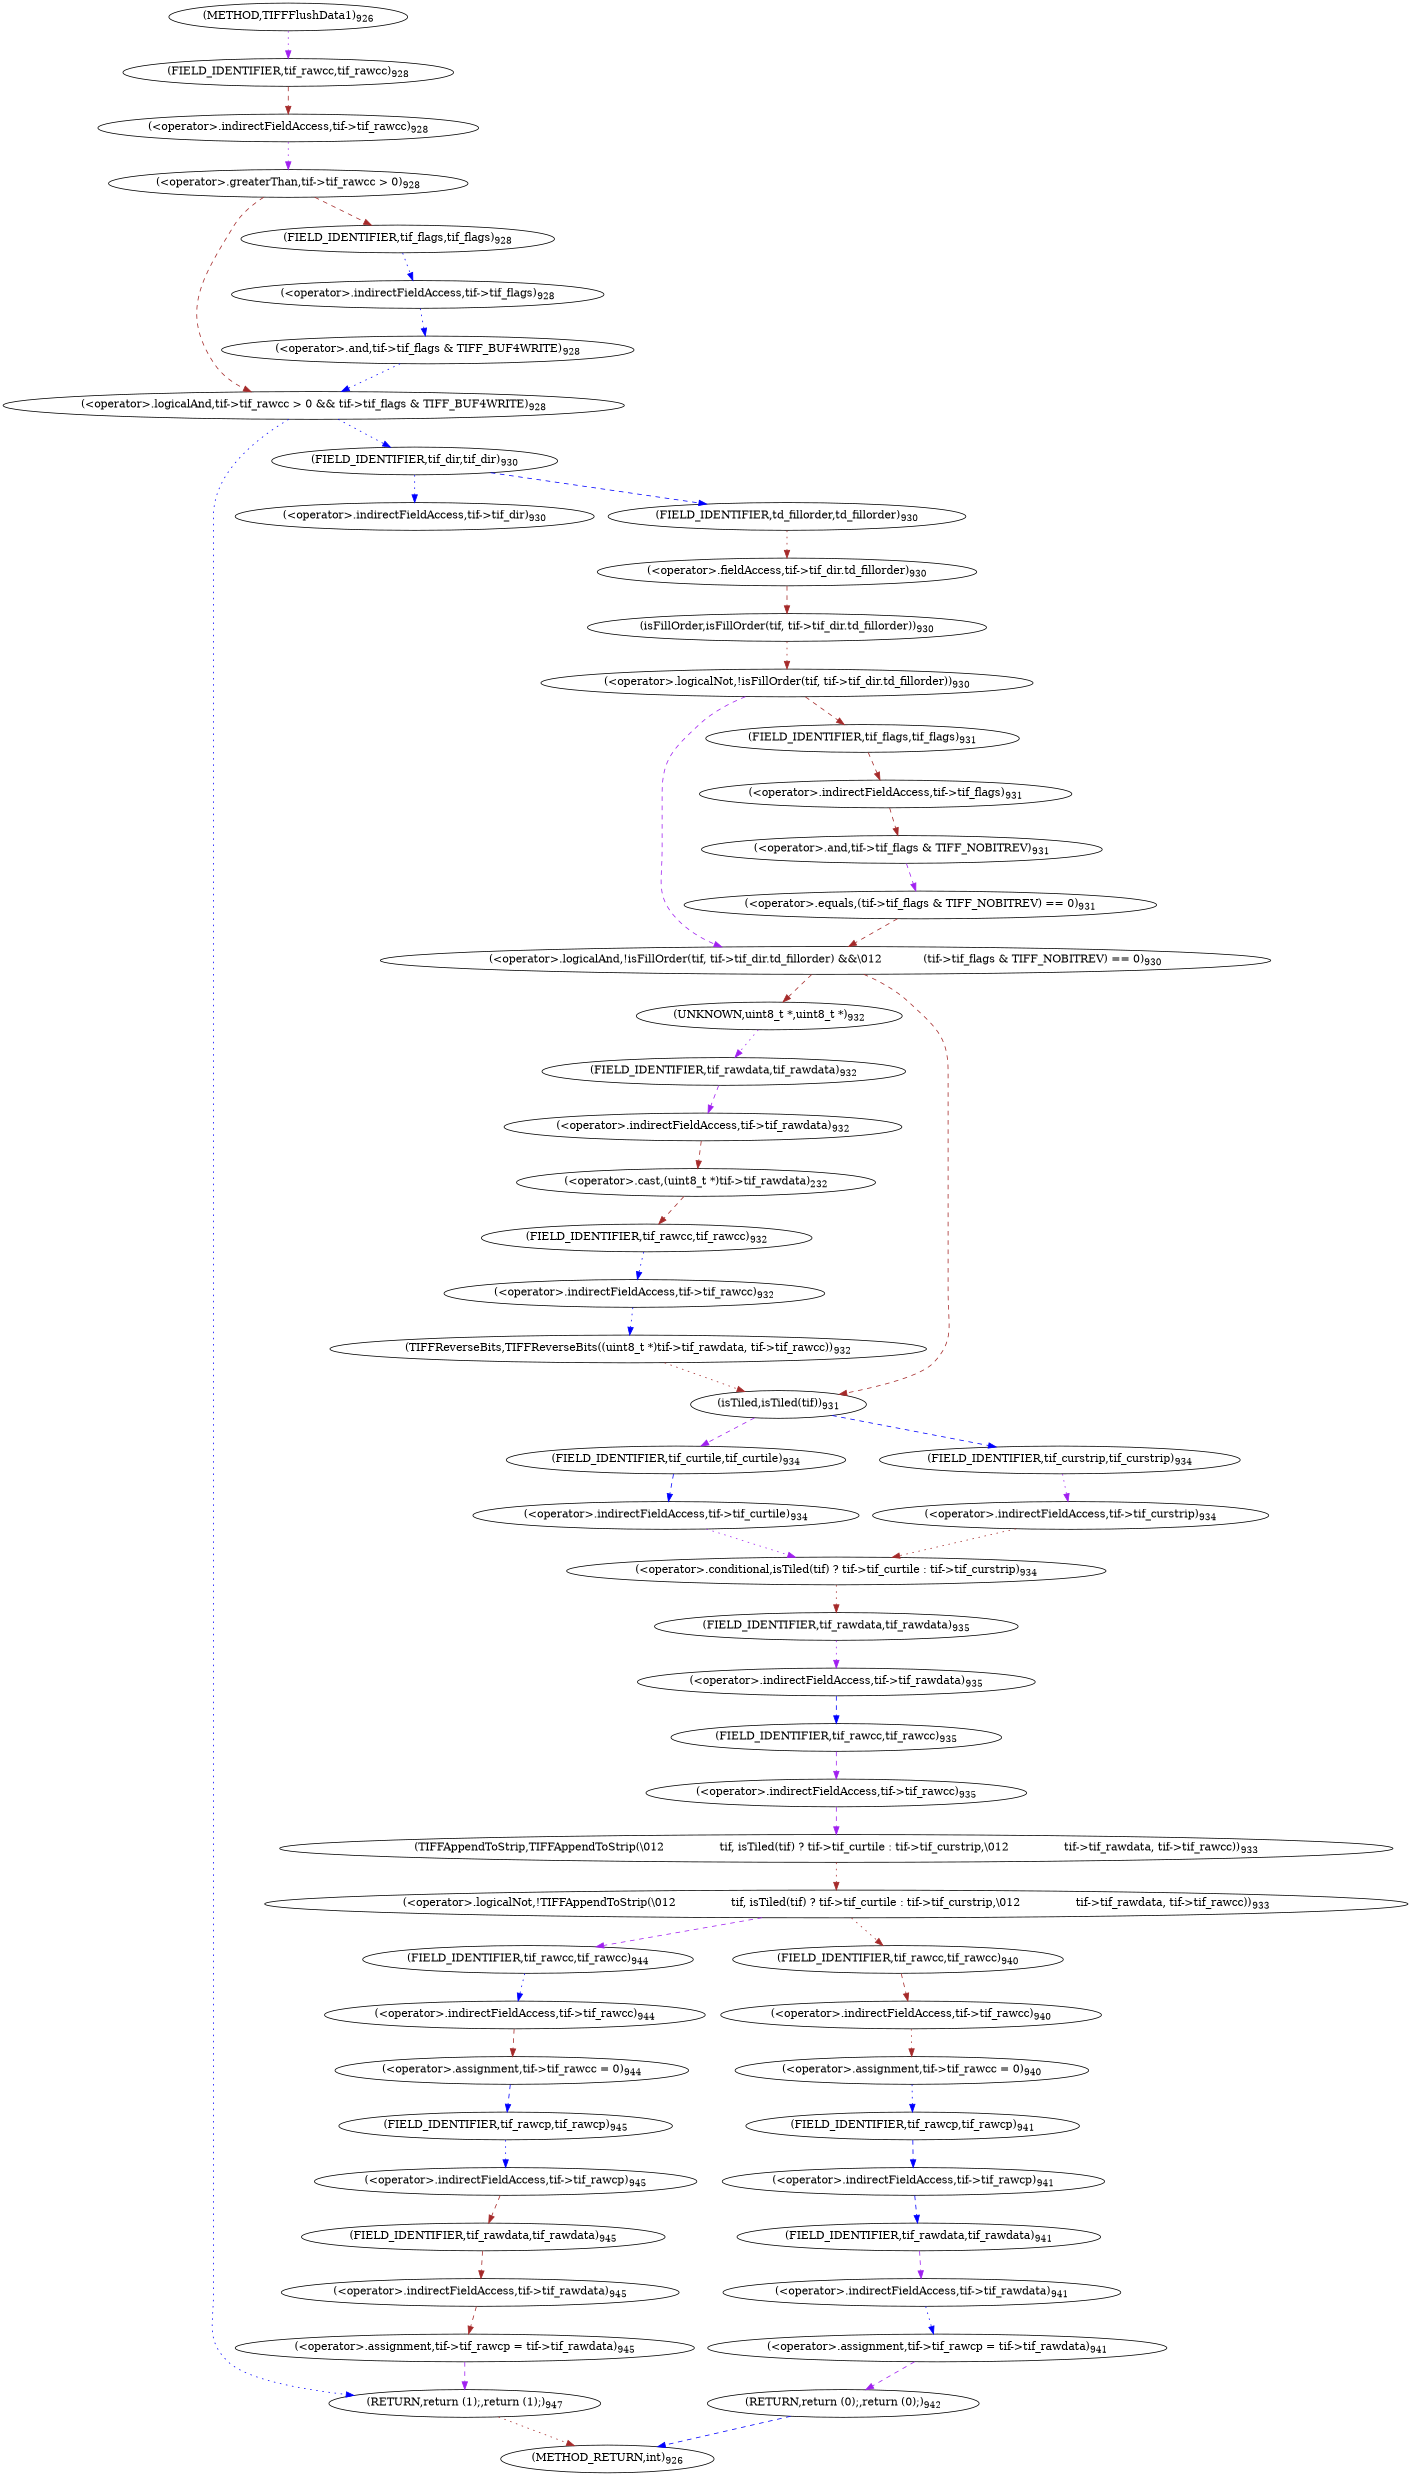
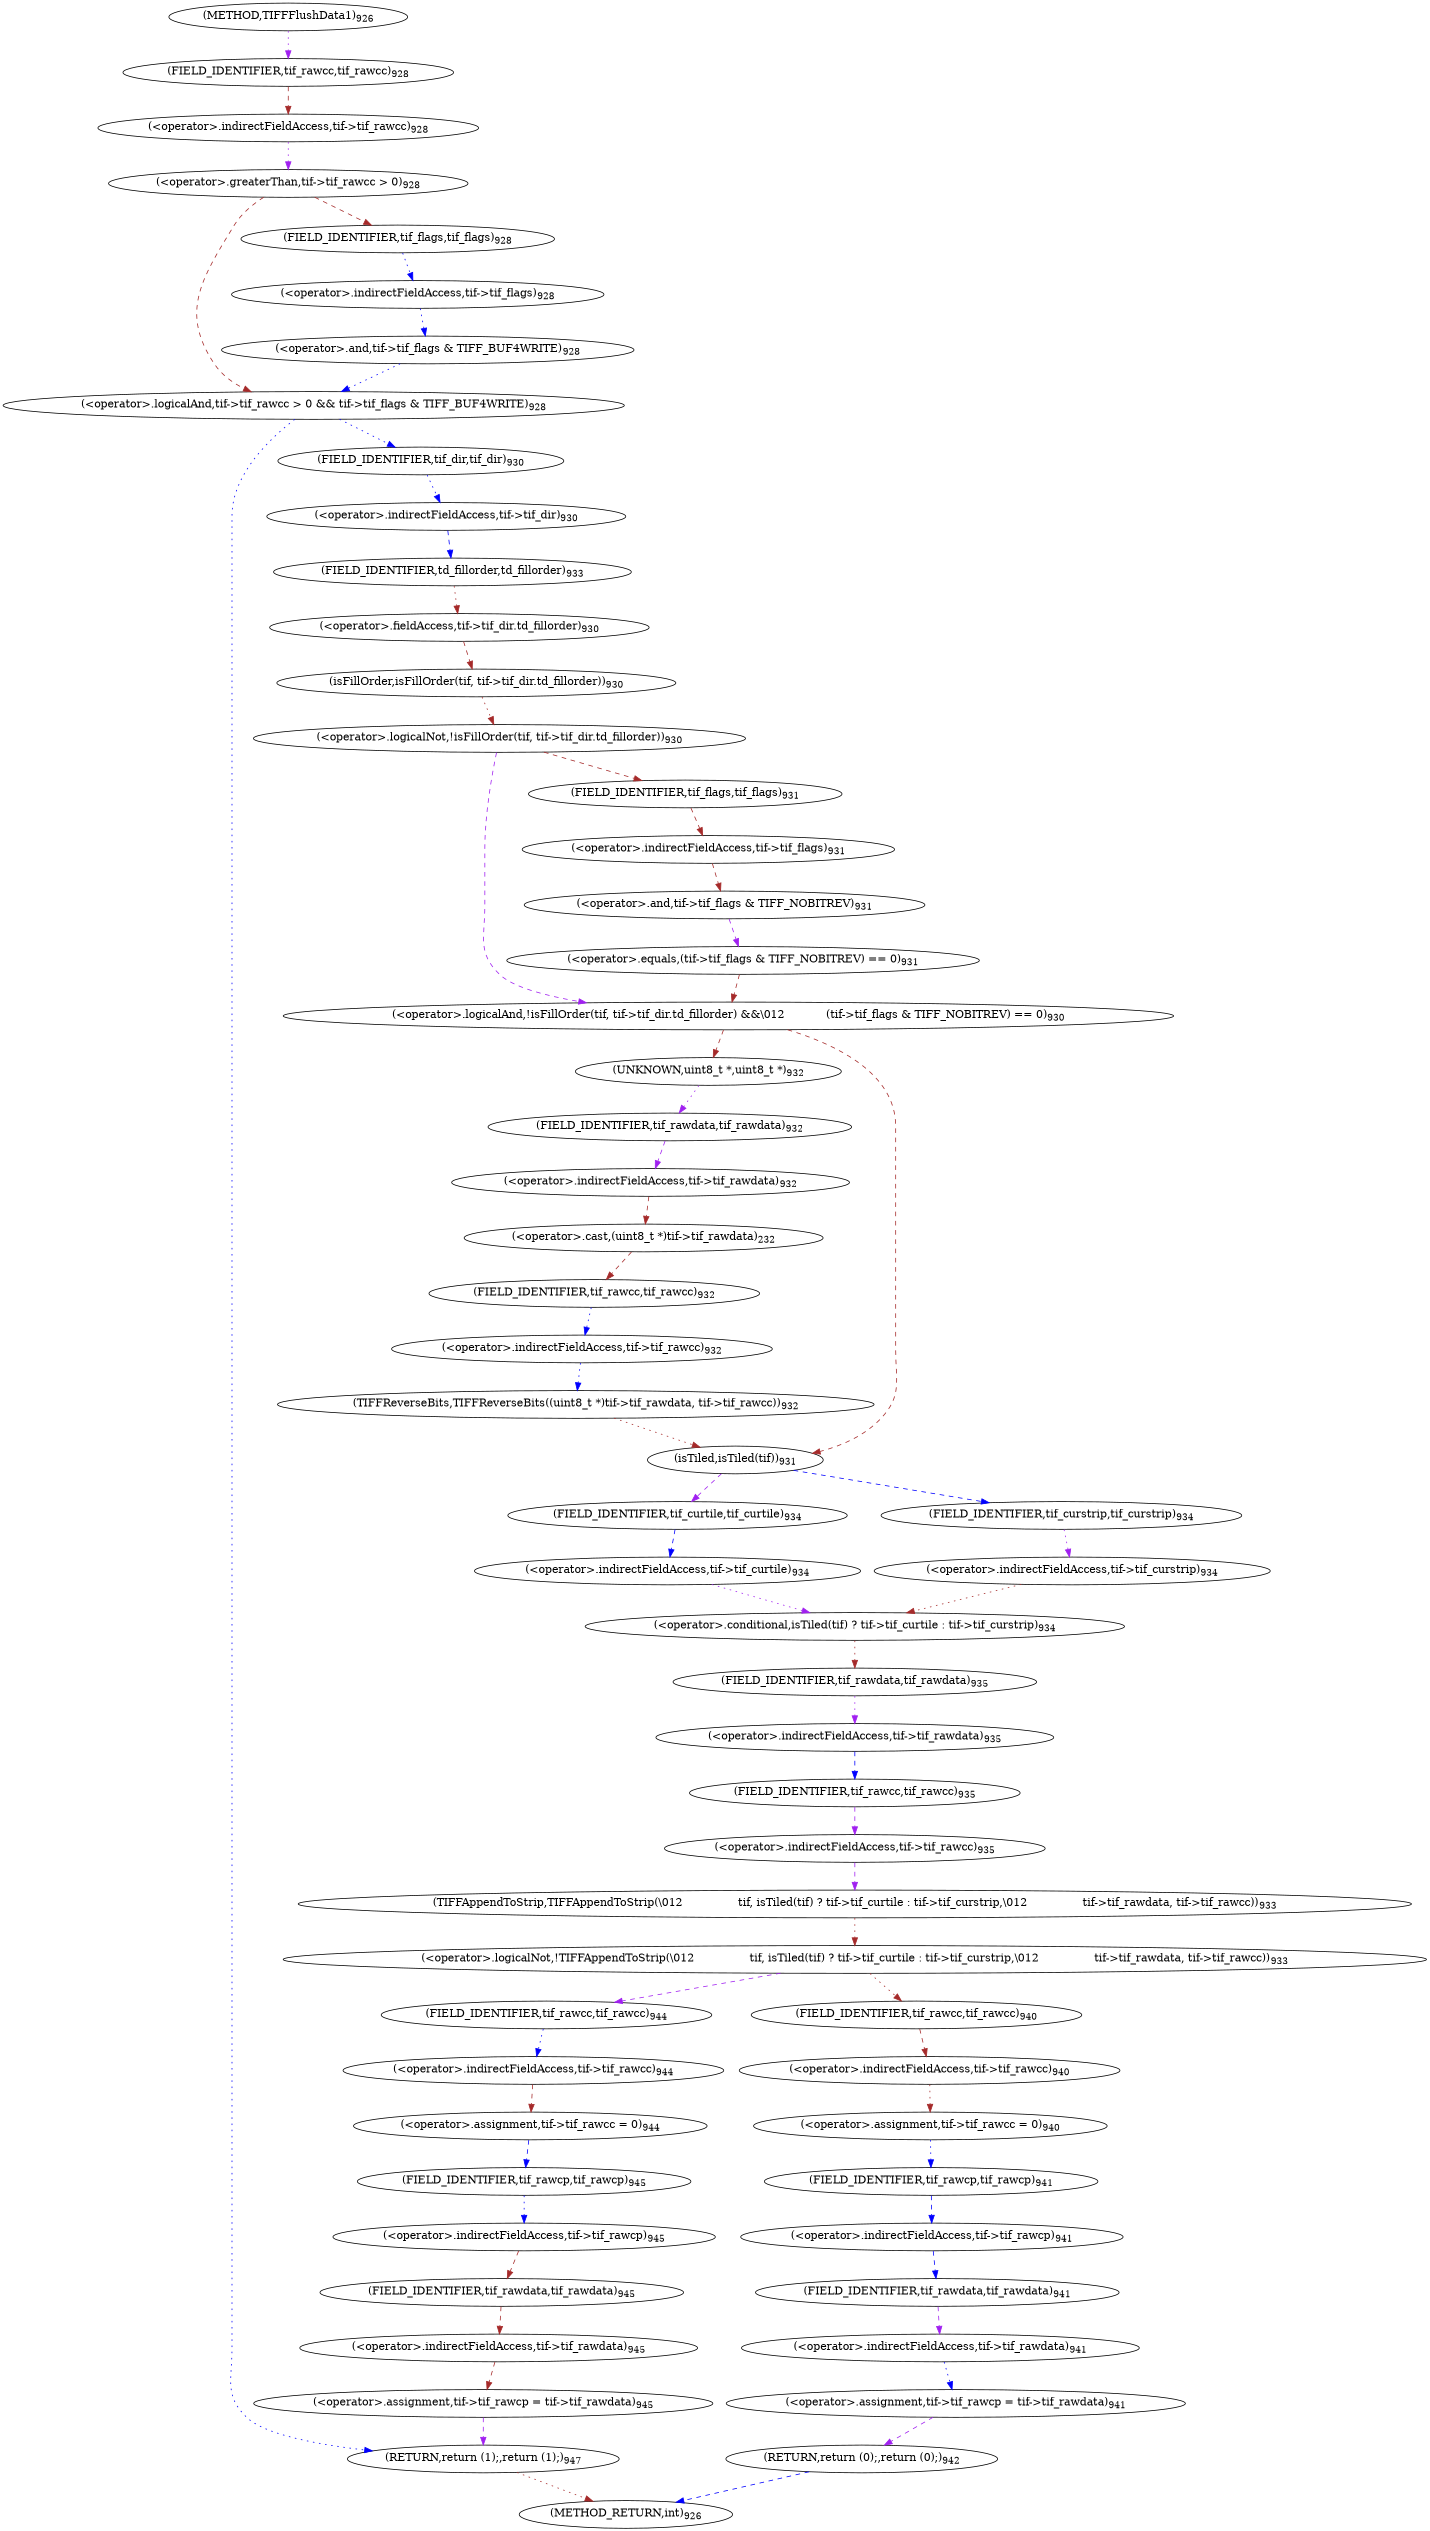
(595, 488) -> (449, 540)
(910, 515) -> (575, 571)
